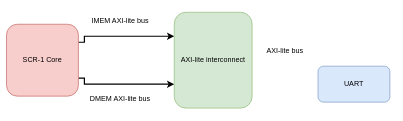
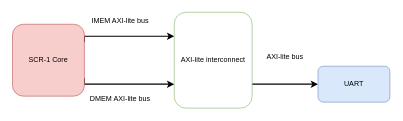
(285, 51) -> (285, 57)
(42, 60) -> (48, 60)
(213, 60) -> (213, 60)
none -> (282, 84)
